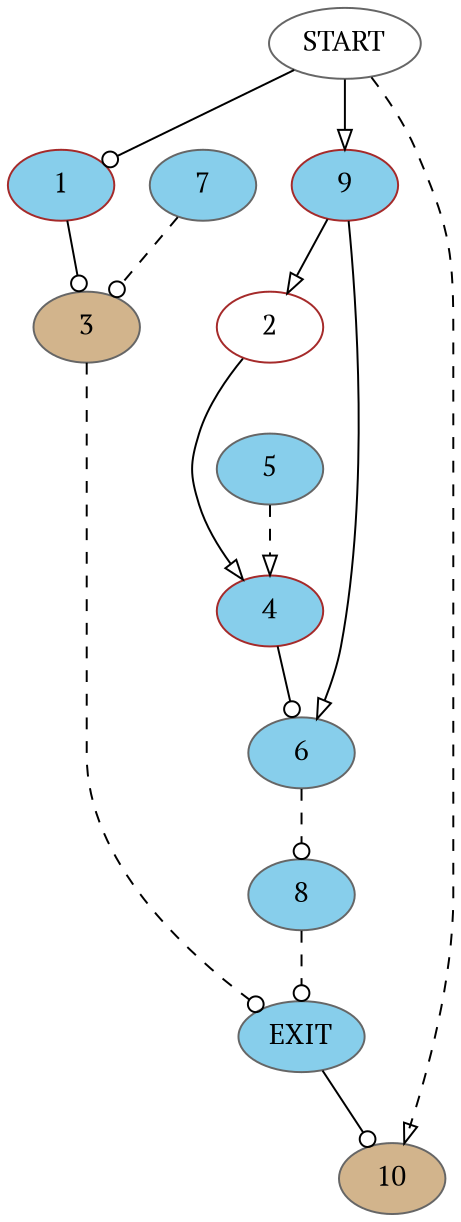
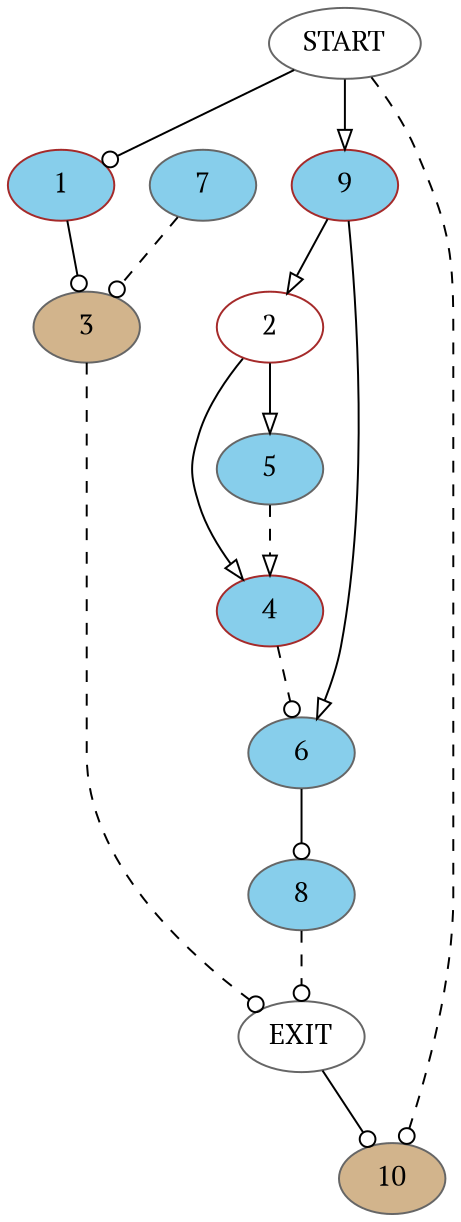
none -> (270, 388)
(453, 596) -> (453, 596)
(284, 674) -> (284, 674)
(302, 816) -> (302, 816)
(302, 1037) -> (302, 1037)
